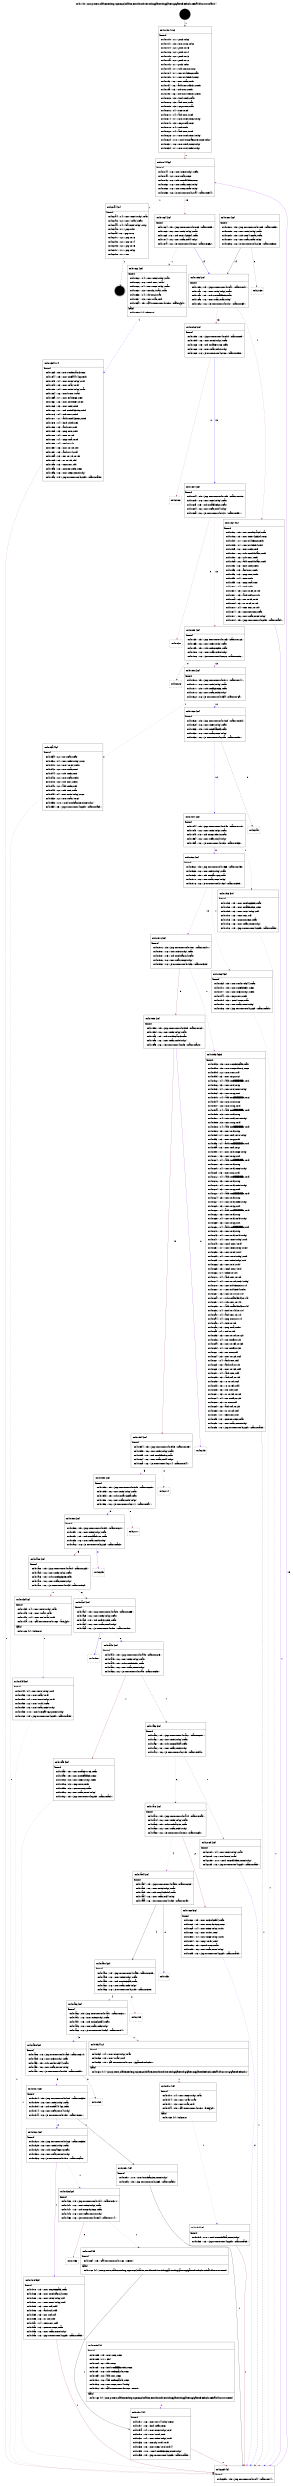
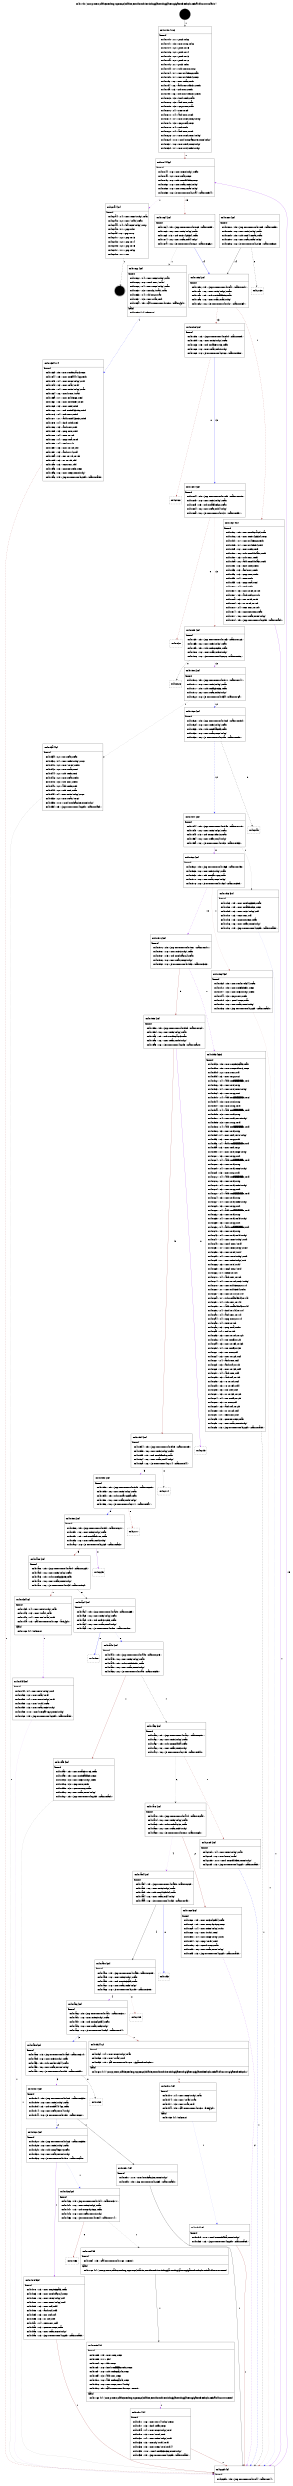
(79, 2355) -> (157, 2308)
